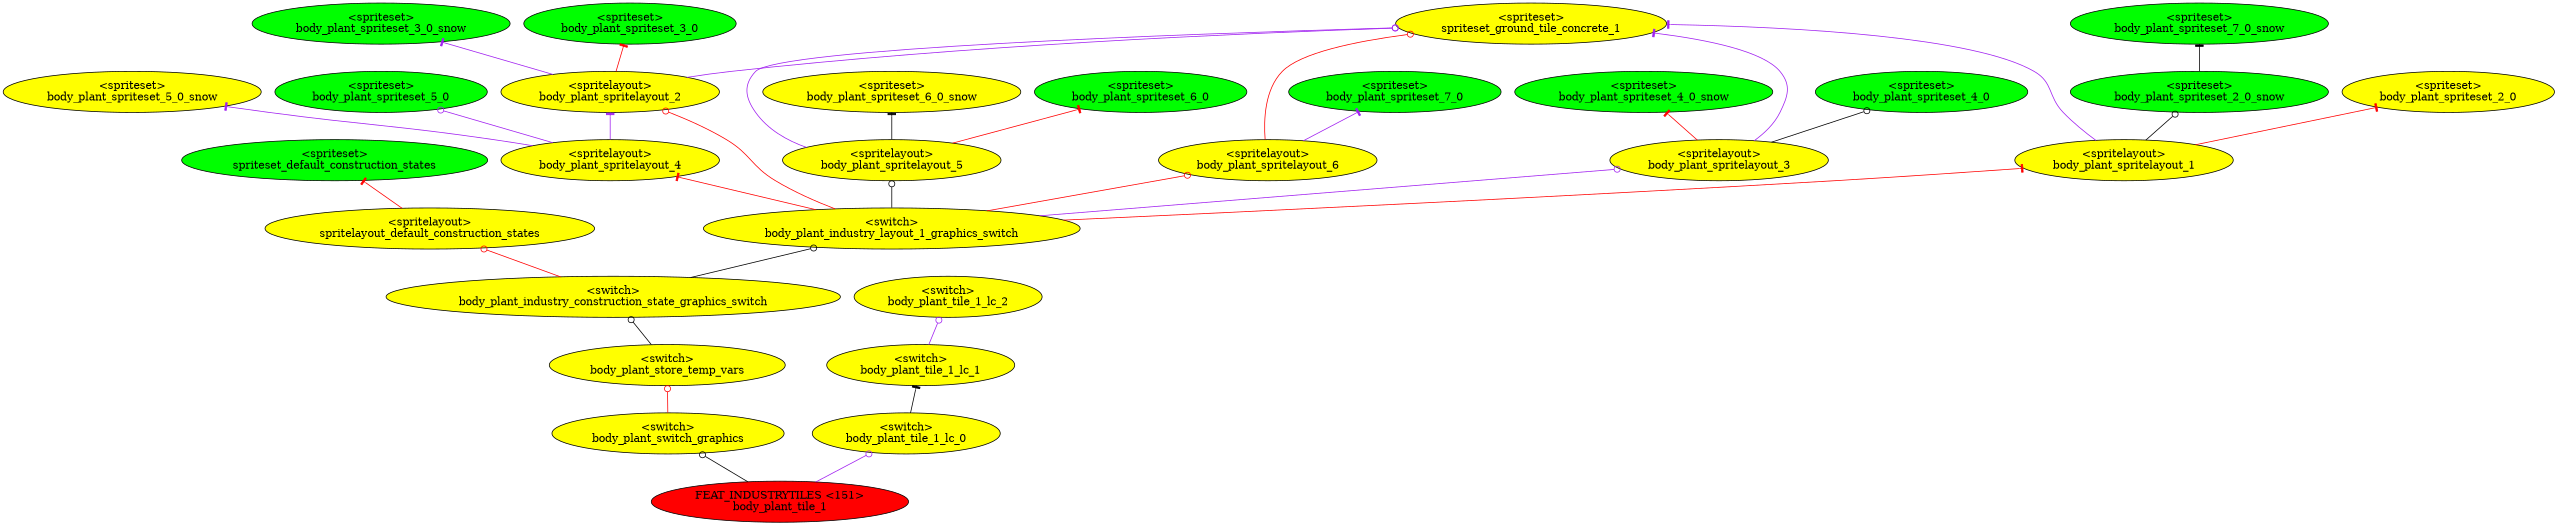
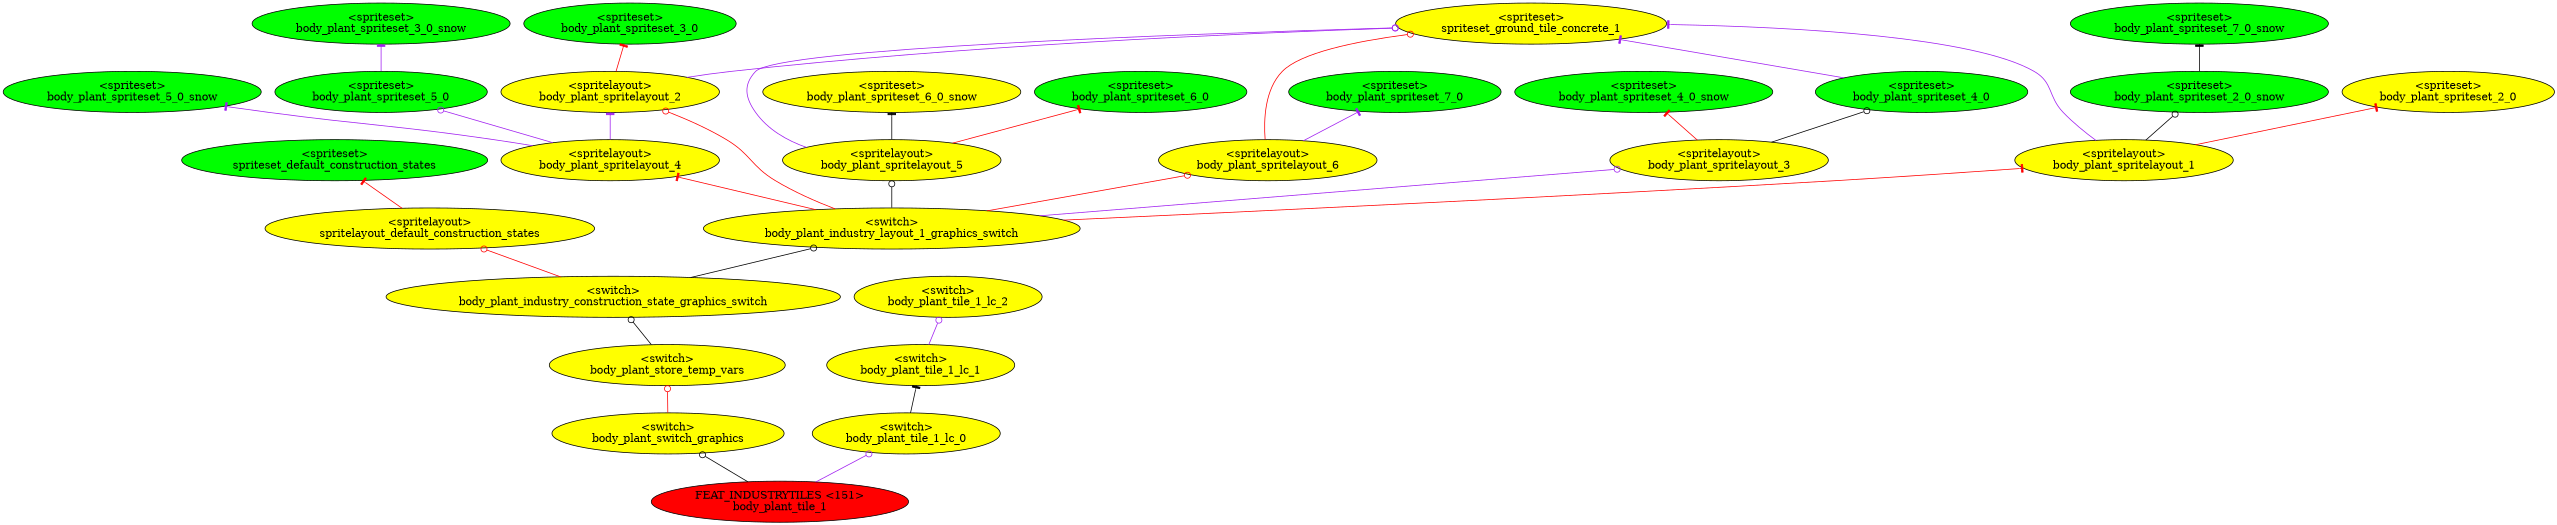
(1760, 58) -> (1733, 59)
(499, 59) -> (381, 60)
(132, 92) -> (132, 92)
